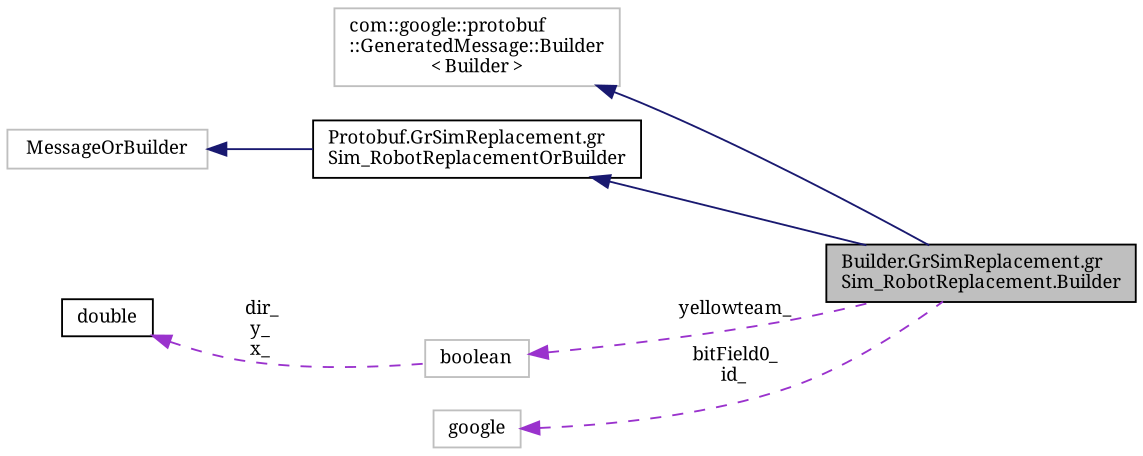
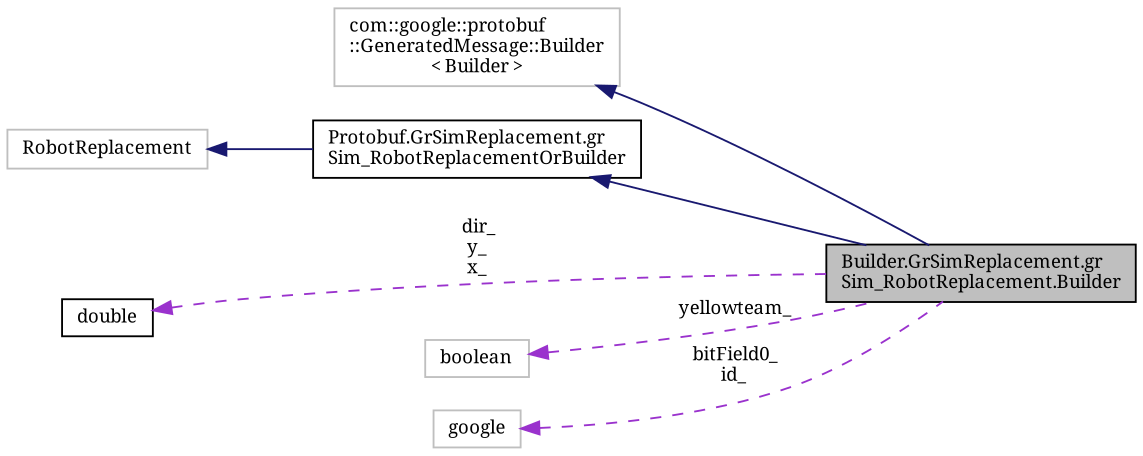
(107, 149) -> (107, 149)
(296, 366) -> (498, 283)
